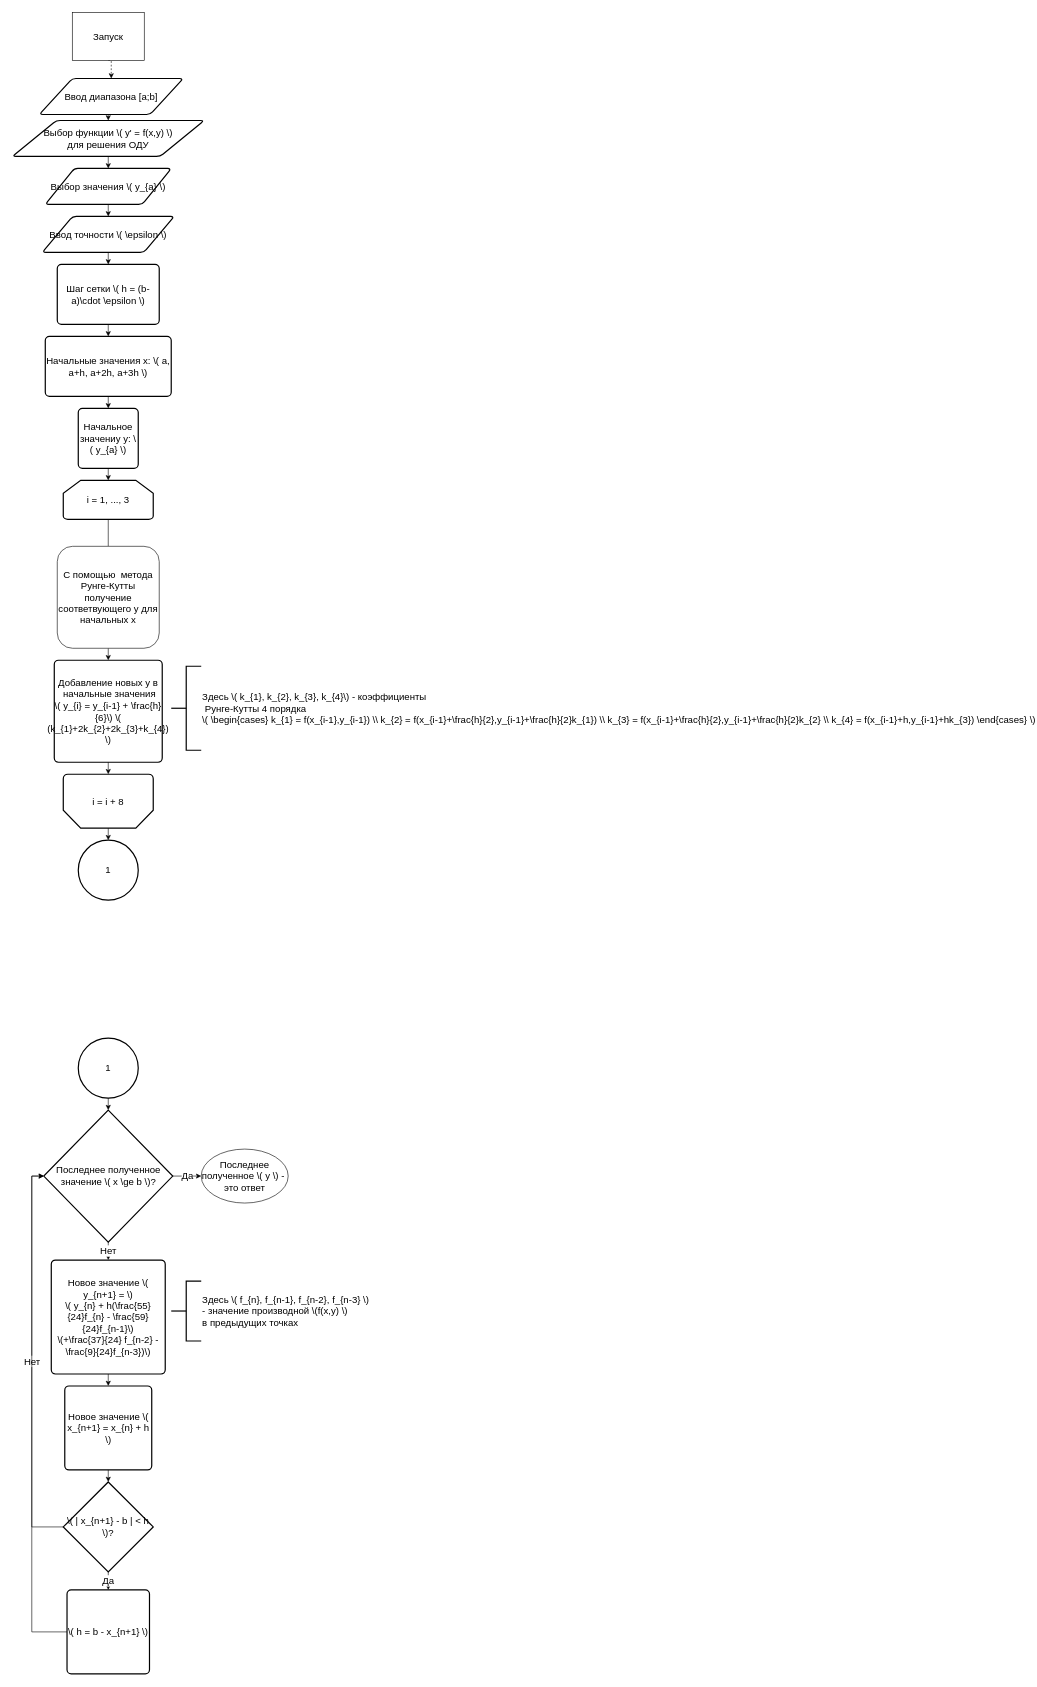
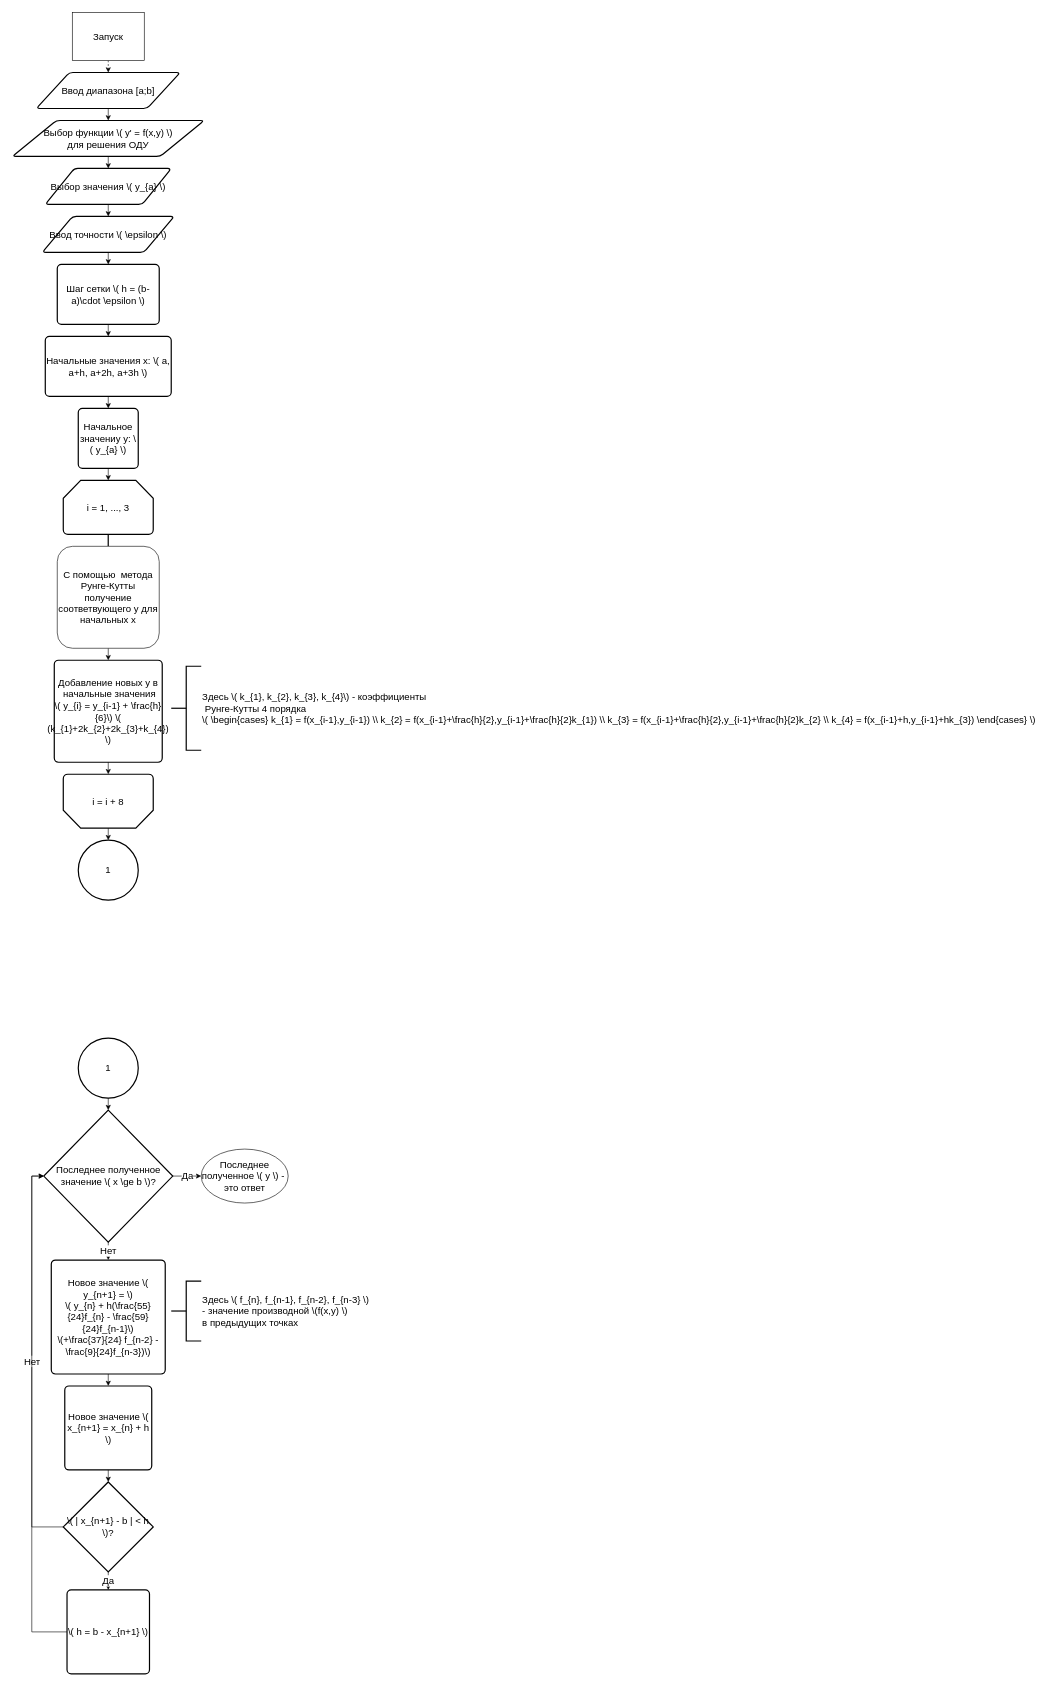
(111, 96) -> (108, 90)
(108, 500) -> (108, 507)
